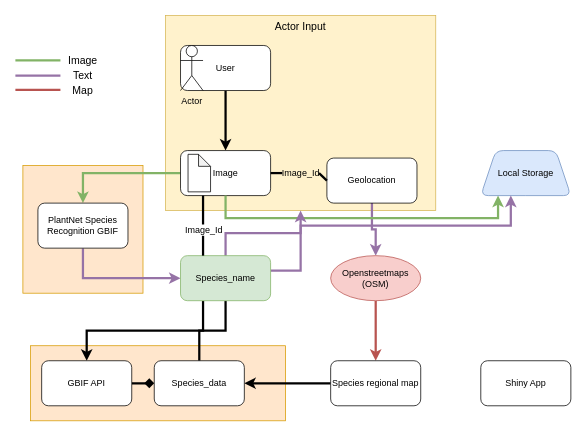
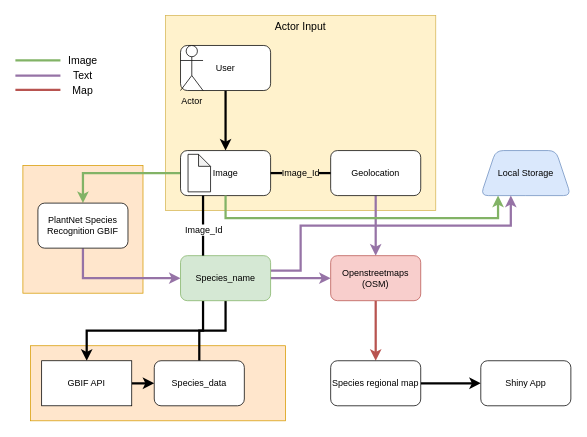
(372, 180) -> (375, 173)
(250, 233) -> (297, 278)
(375, 278) -> (375, 278)
(87, 383) -> (87, 383)
(142, 383) -> (142, 383)
(291, 383) -> (447, 383)
